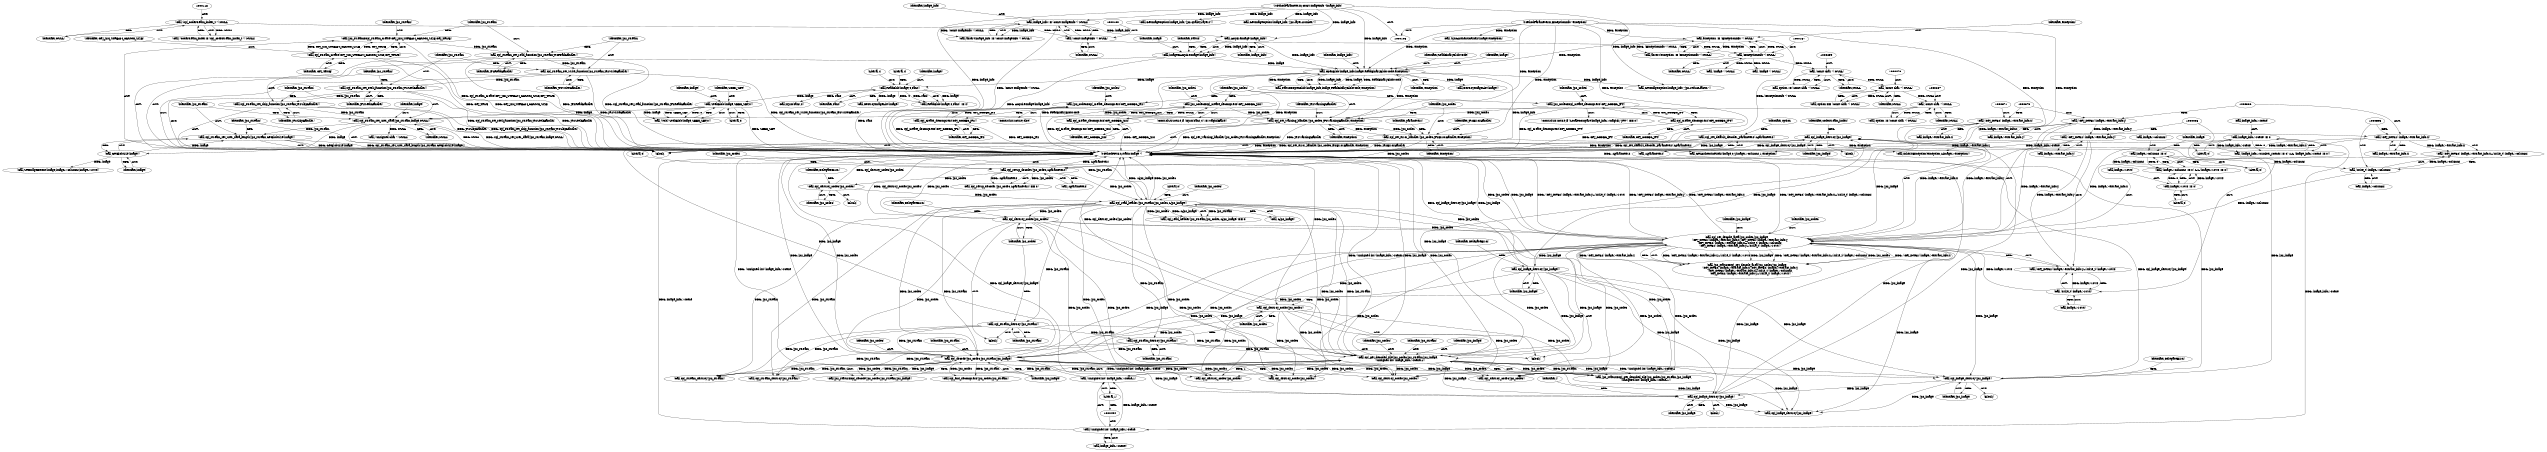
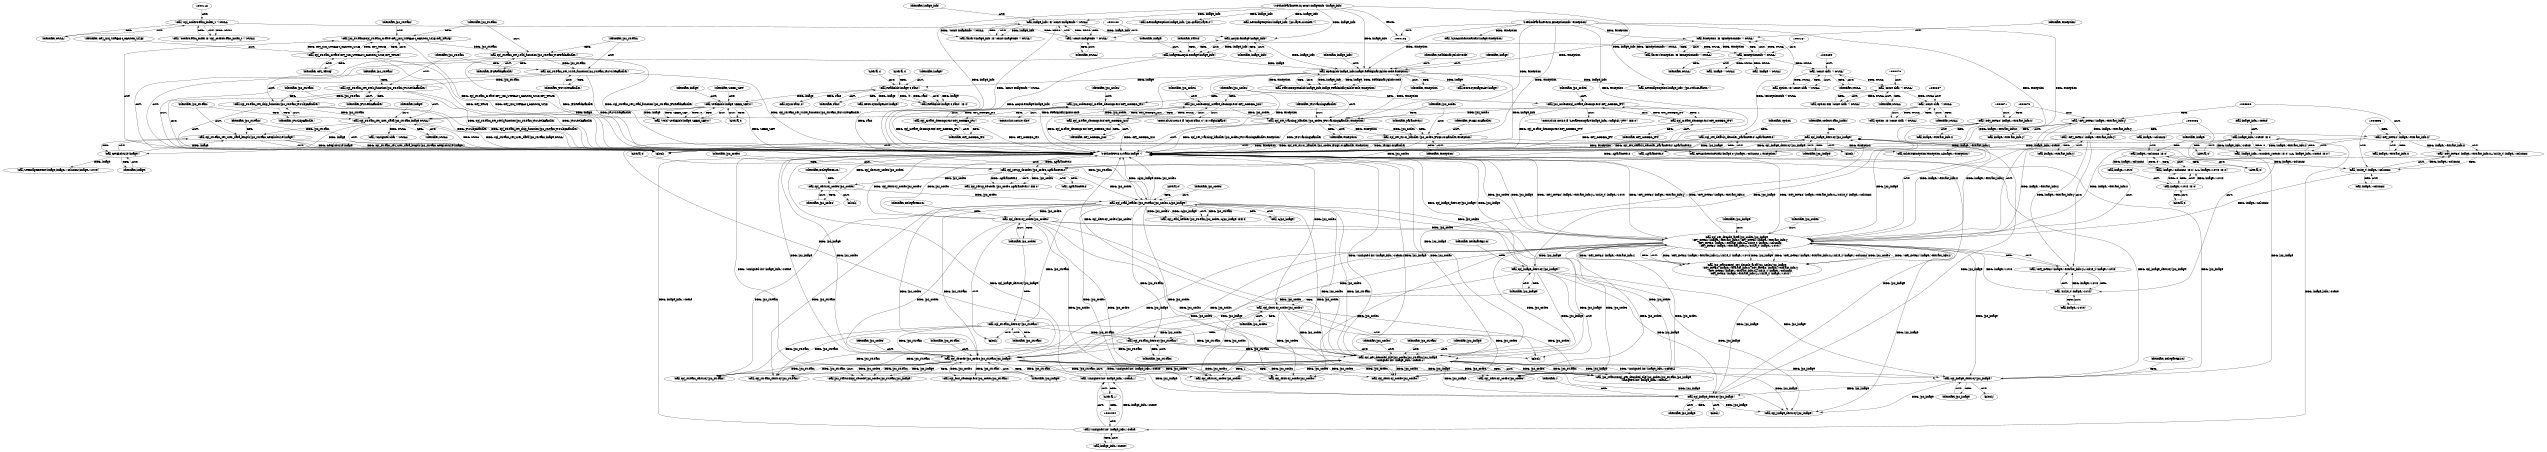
(1391, 22) -> (1391, 22)
(1695, 113) -> (1695, 113)
(1077, 162) -> (1065, 157)
